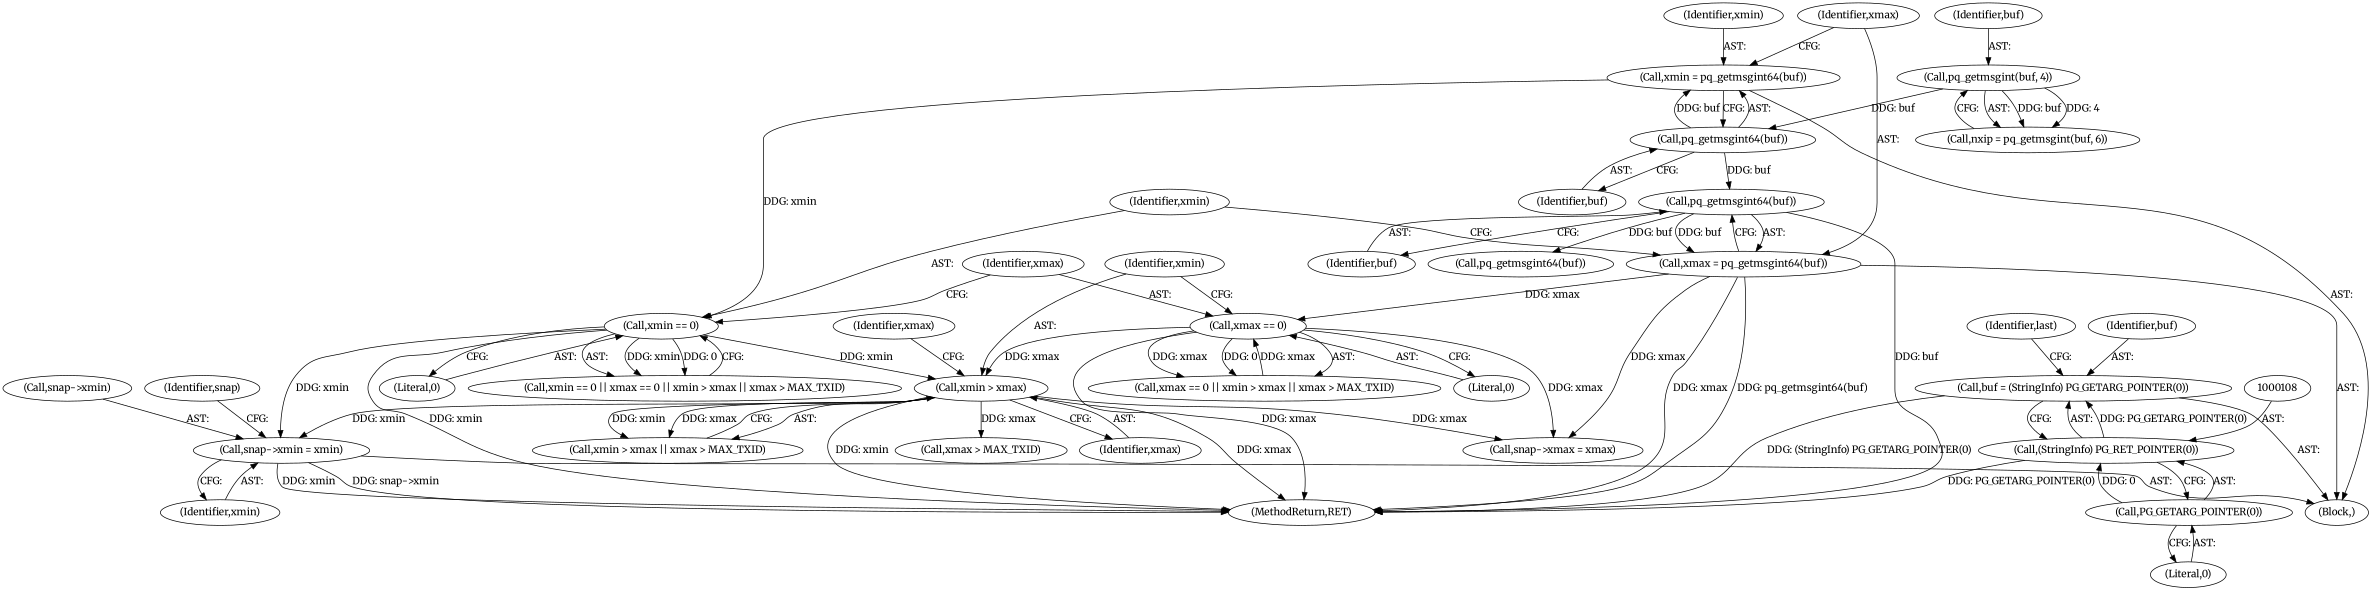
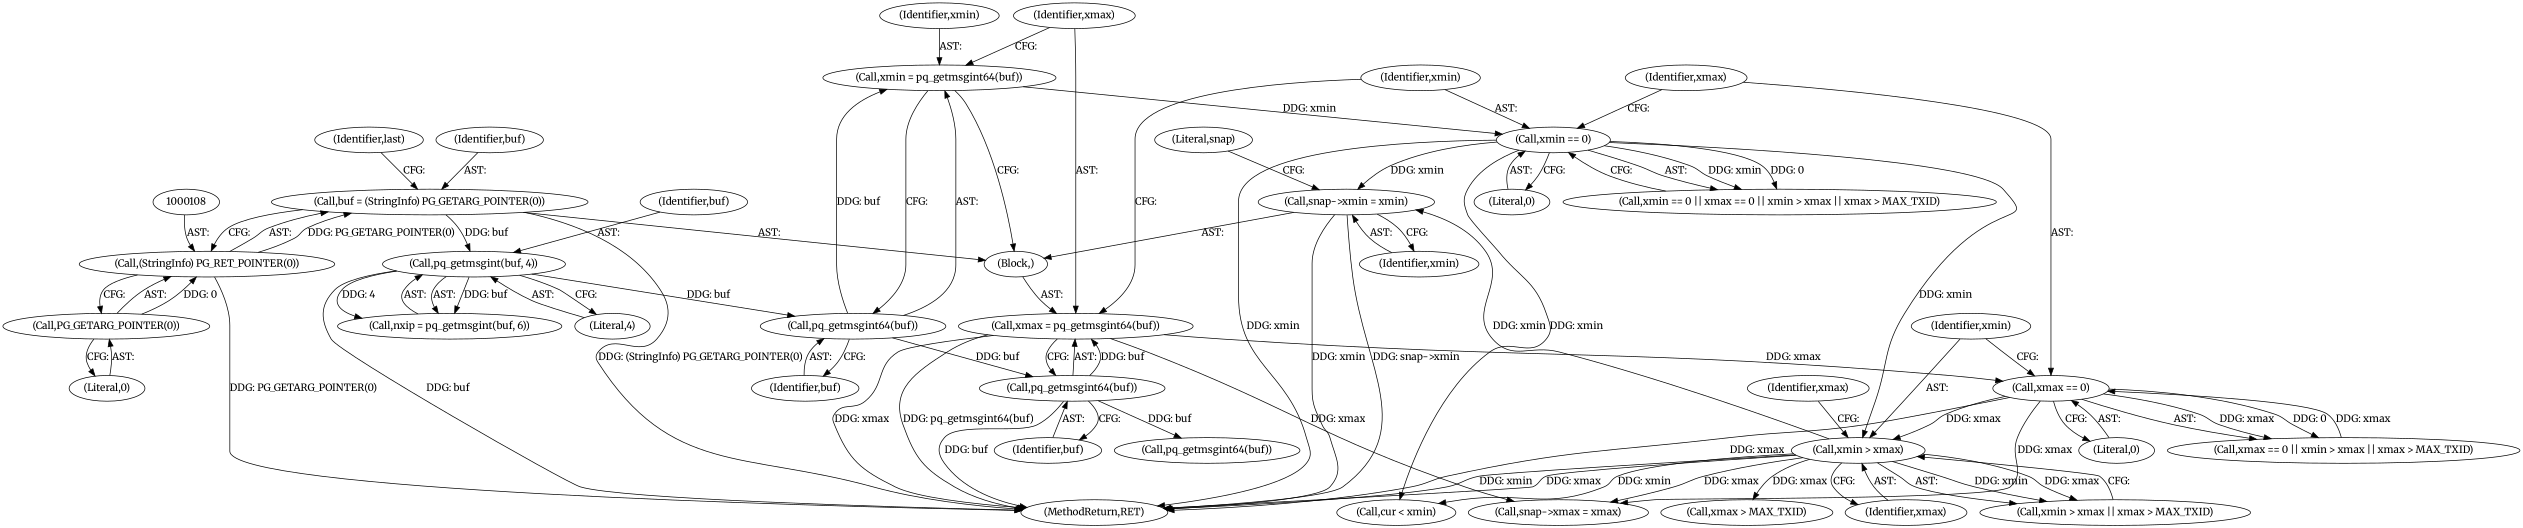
(1969, 109) -> (417, 295)
none -> (459, 228)
(2187, 281) -> (1035, 294)
(2343, 295) -> (1009, 171)
none -> (612, 326)
(67, 388) -> none
(202, 388) -> (1204, 140)
none -> (593, 489)
none -> (1396, 513)
